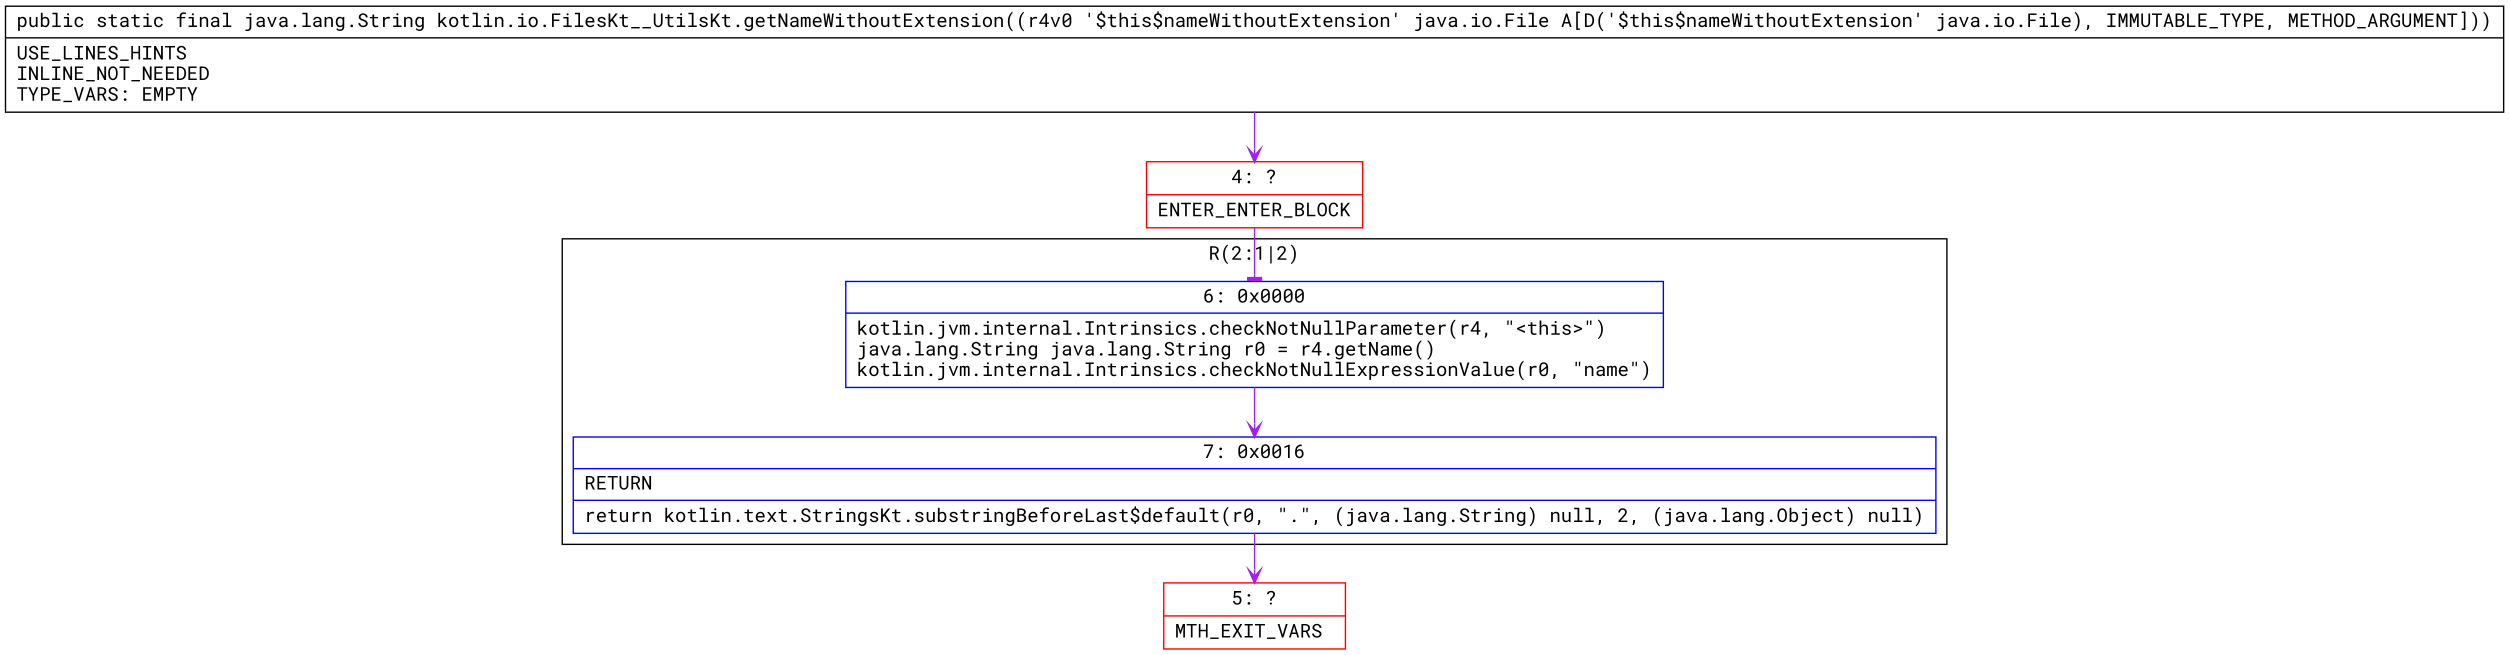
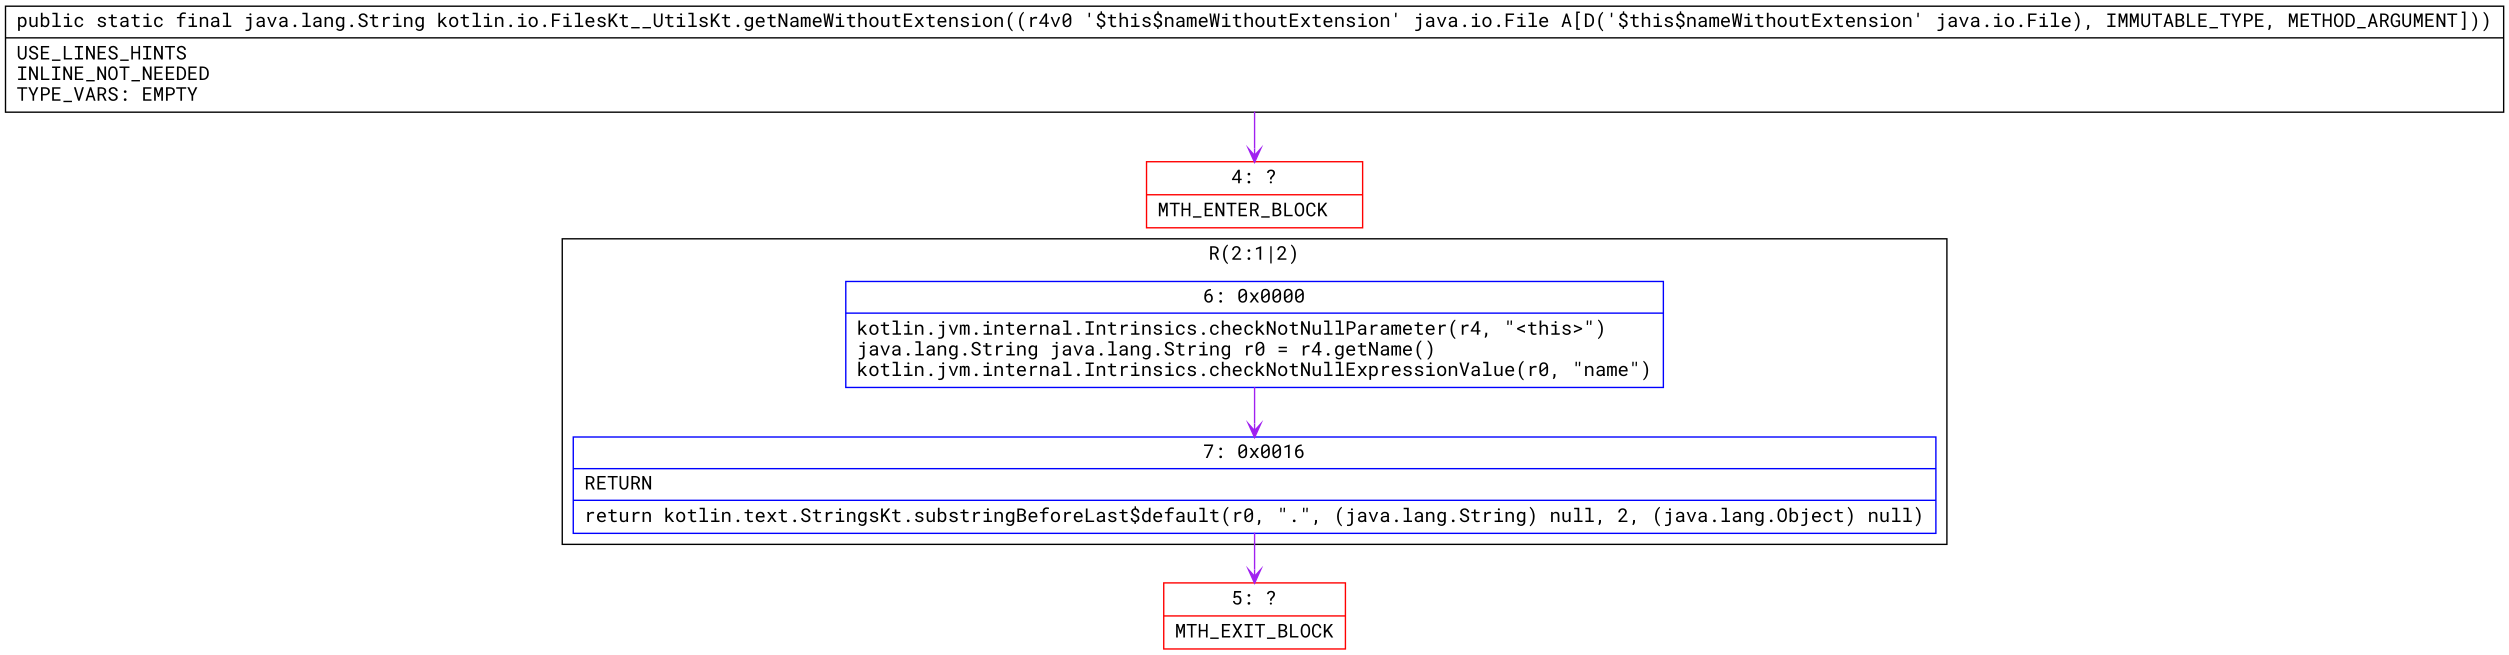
(1255, 211) -> (1243, 211)
(1255, 251) -> none
(1249, 632) -> (1255, 632)
